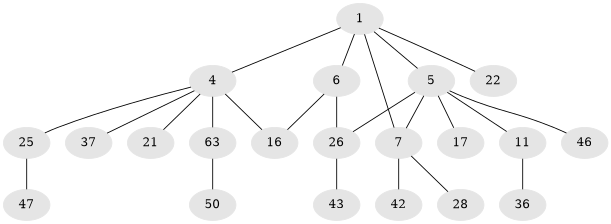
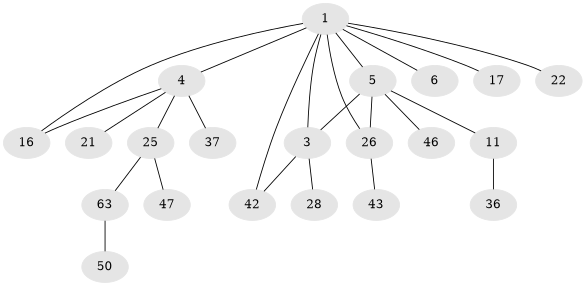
none -> (283, 110)
(213, 112) -> (128, 174)
(306, 112) -> (165, 60)
(337, 112) -> (338, 84)
(446, 112) -> (413, 46)
(399, 143) -> (307, 143)
